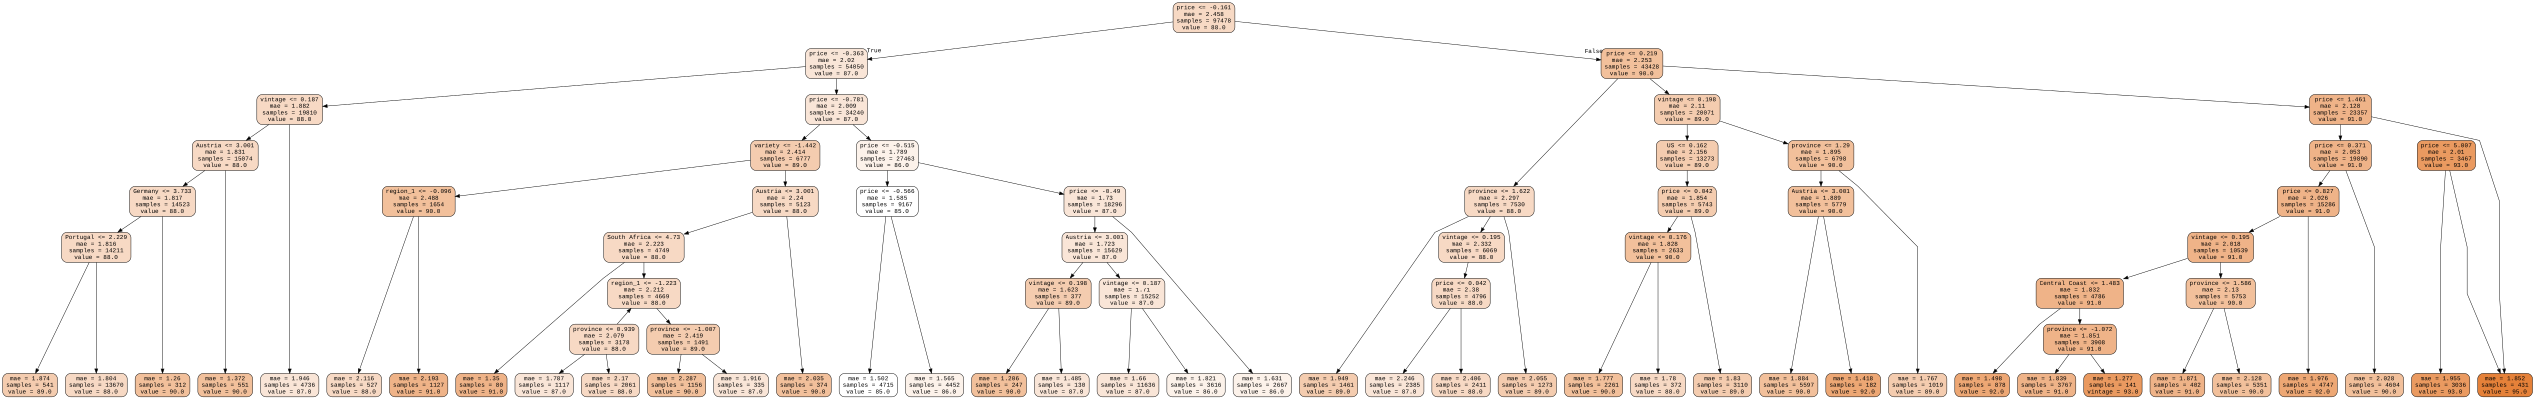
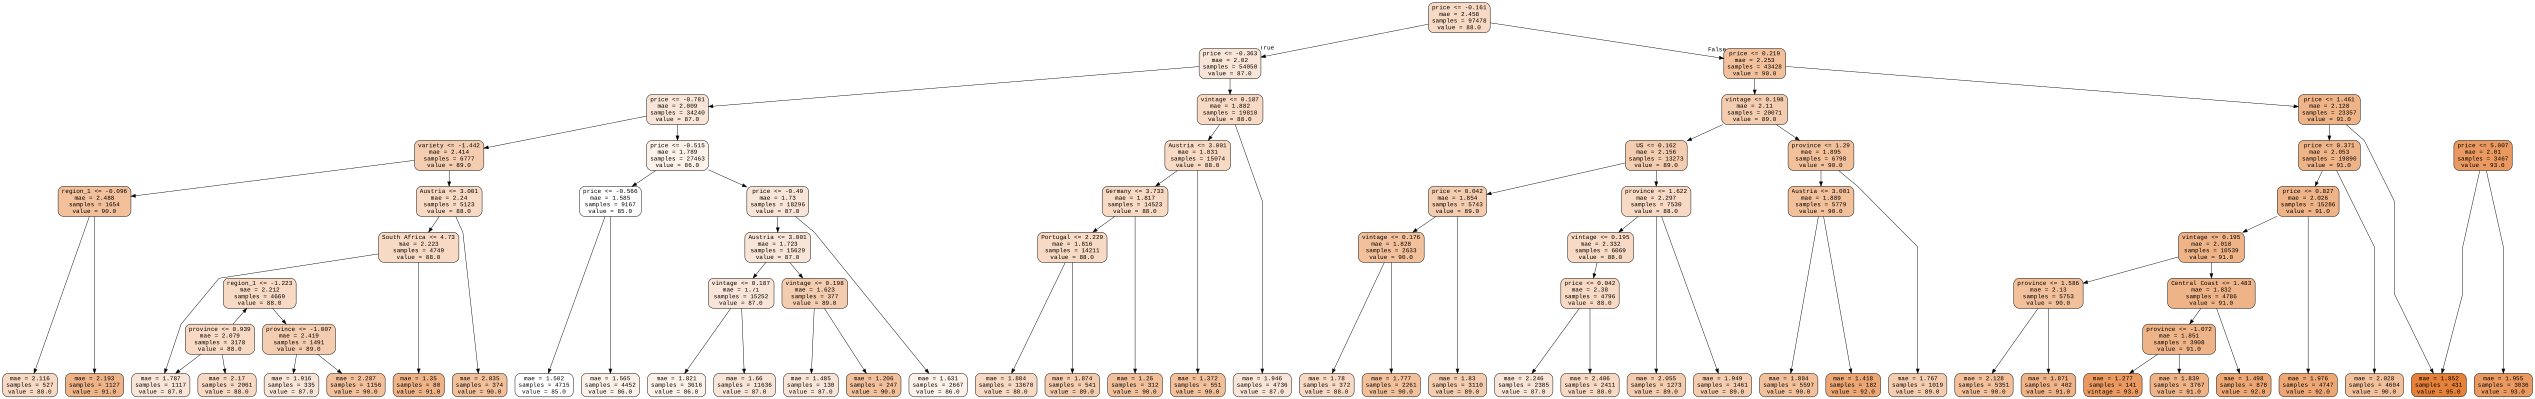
(1567, 131) -> (1656, 176)
(644, 268) -> (246, 274)
